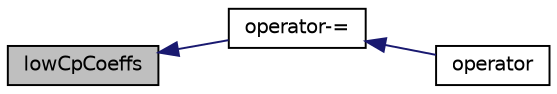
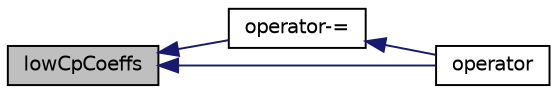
none -> (307, 66)
